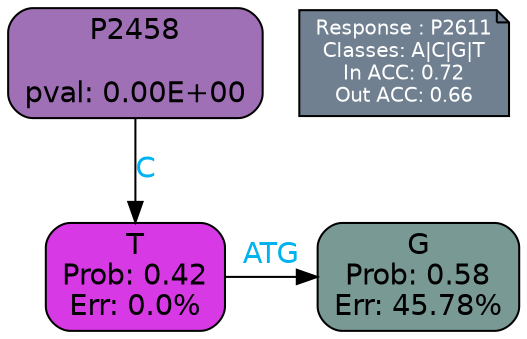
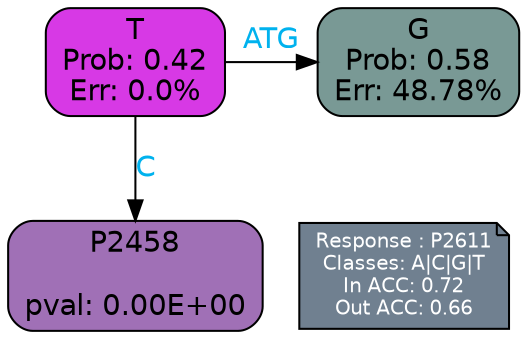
(135, 160) -> (135, 158)
(418, 277) -> (418, 62)
